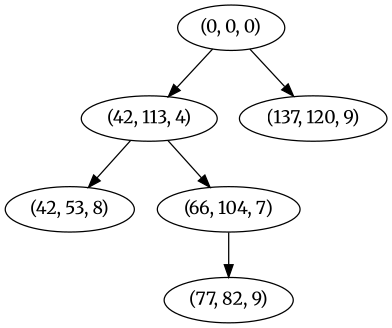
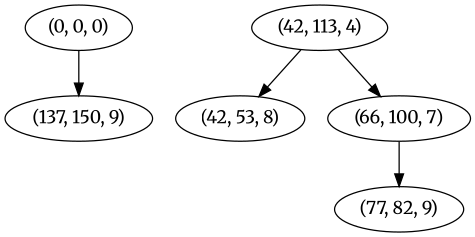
(195, 68) -> none
(313, 119) -> (79, 119)
(229, 209) -> (399, 119)
